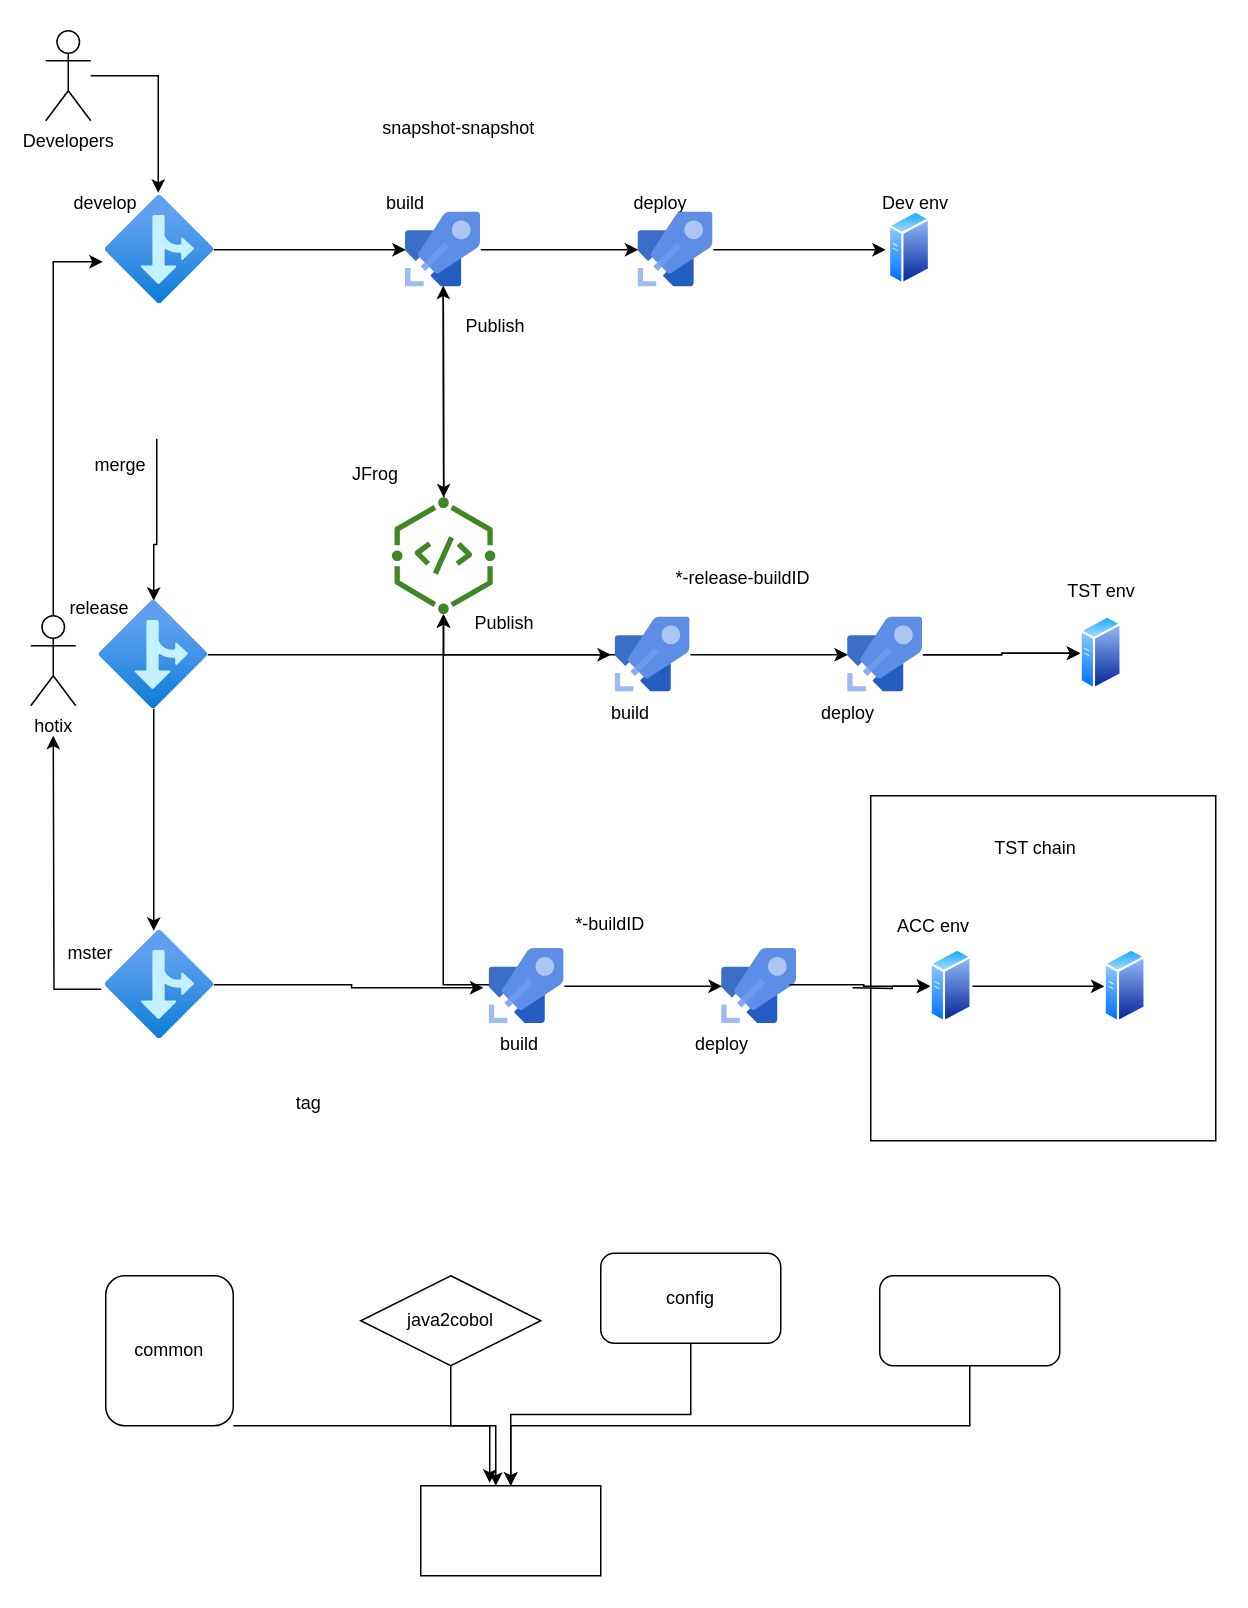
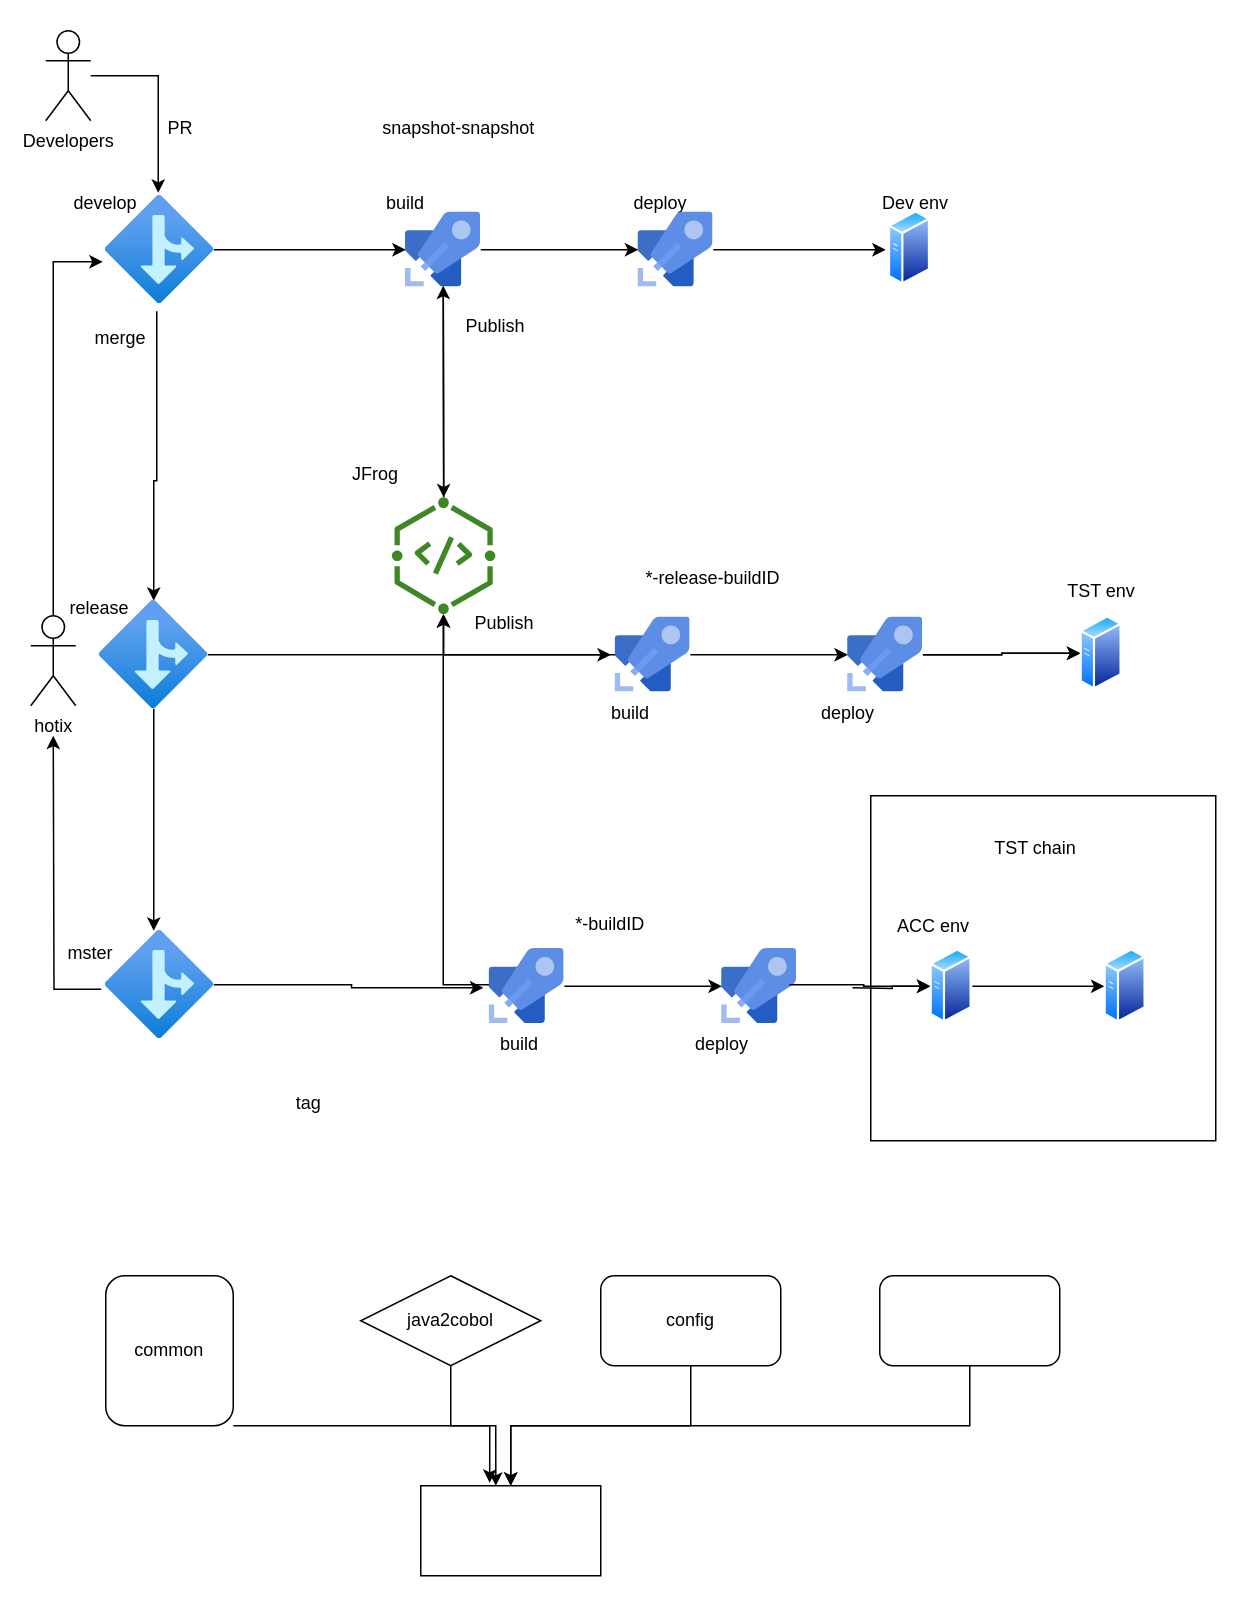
none -> (181, 128)
(121, 466) -> (121, 338)
(743, 578) -> (713, 578)
(691, 1298) -> (691, 1321)
